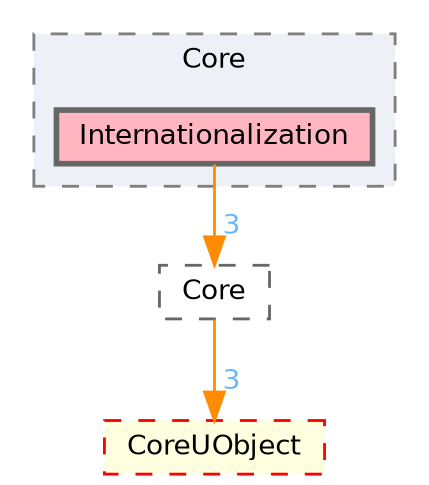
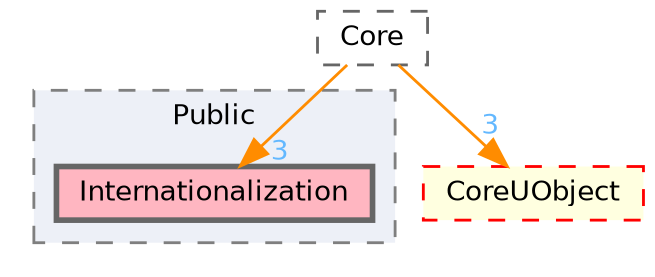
(214, 61) -> (214, 117)
(214, 204) -> (302, 108)
